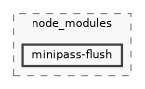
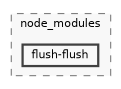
(72, 55) -> (60, 55)
